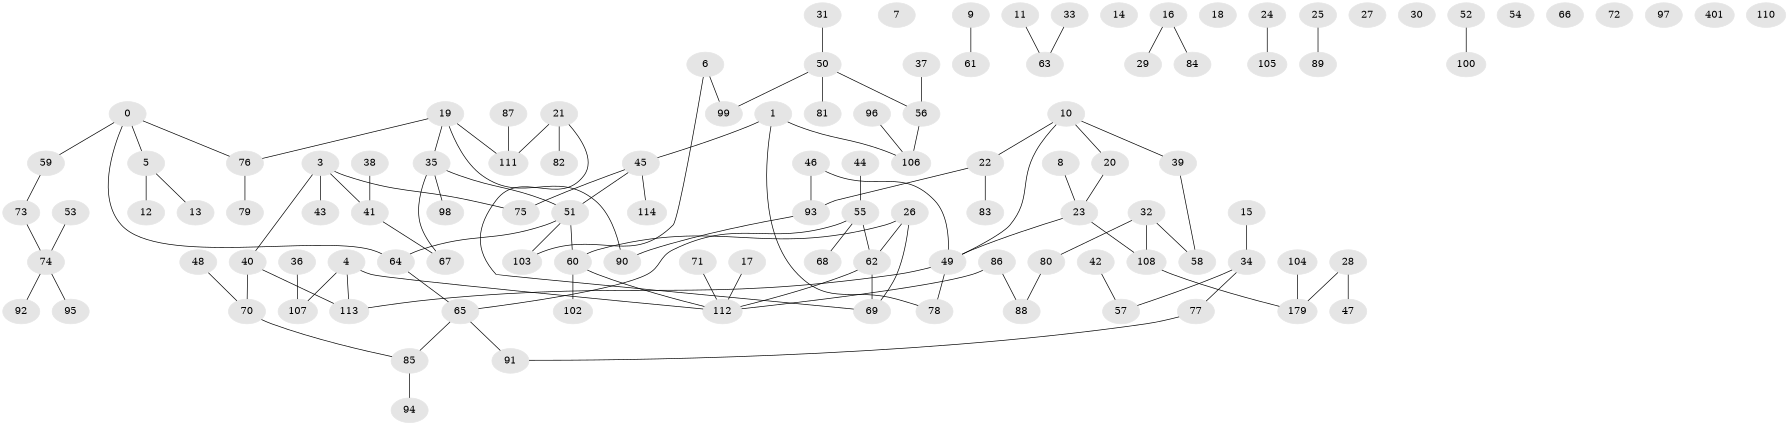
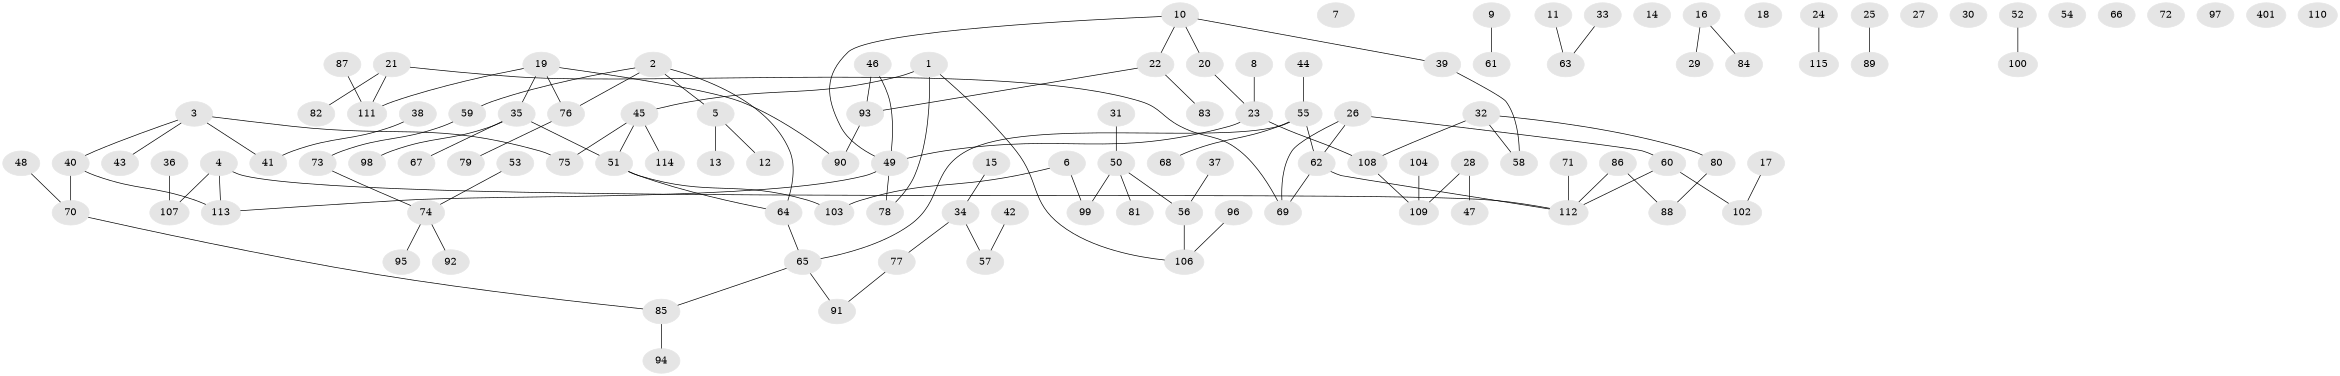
(1267, 64) -> (1819, 64)
(128, 114) -> (653, 64)
(408, 237) -> none
(572, 237) -> none
(736, 285) -> (1754, 188)
(1297, 311) -> (1419, 213)
